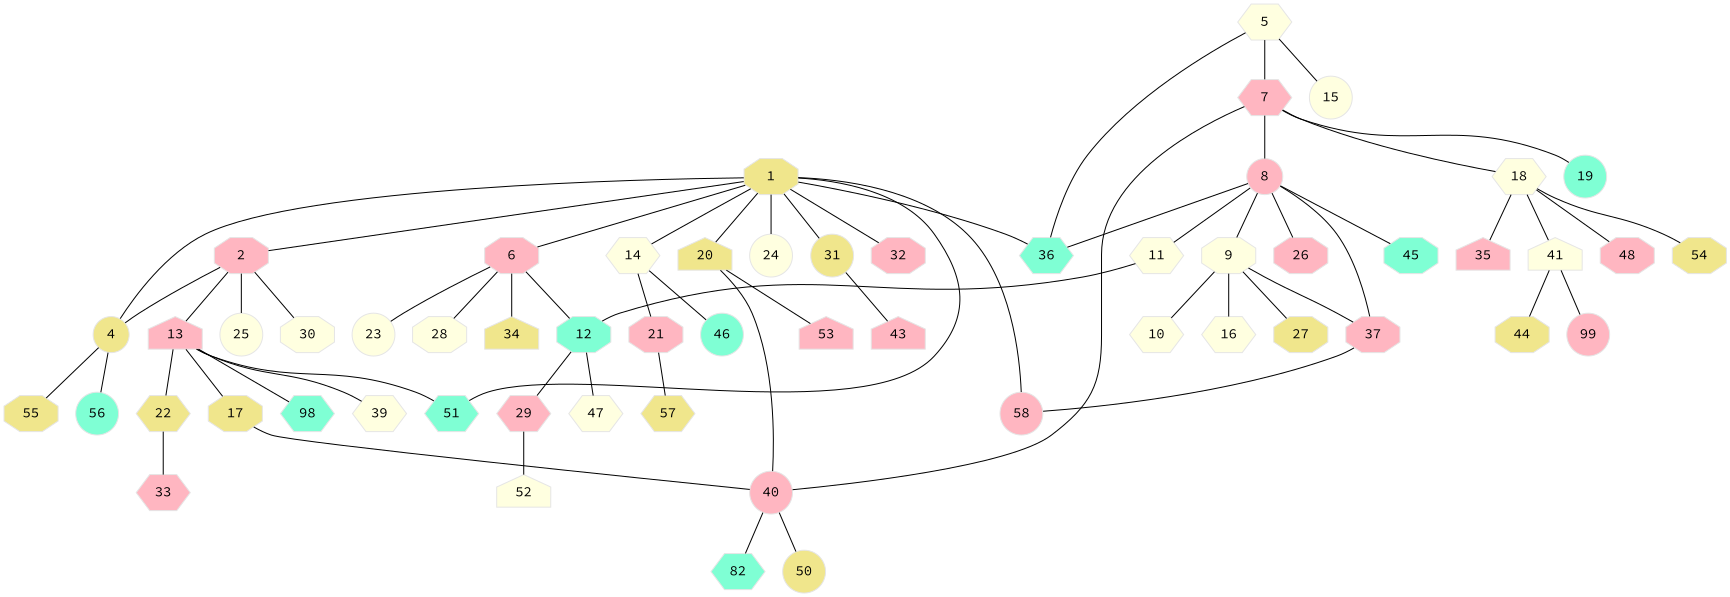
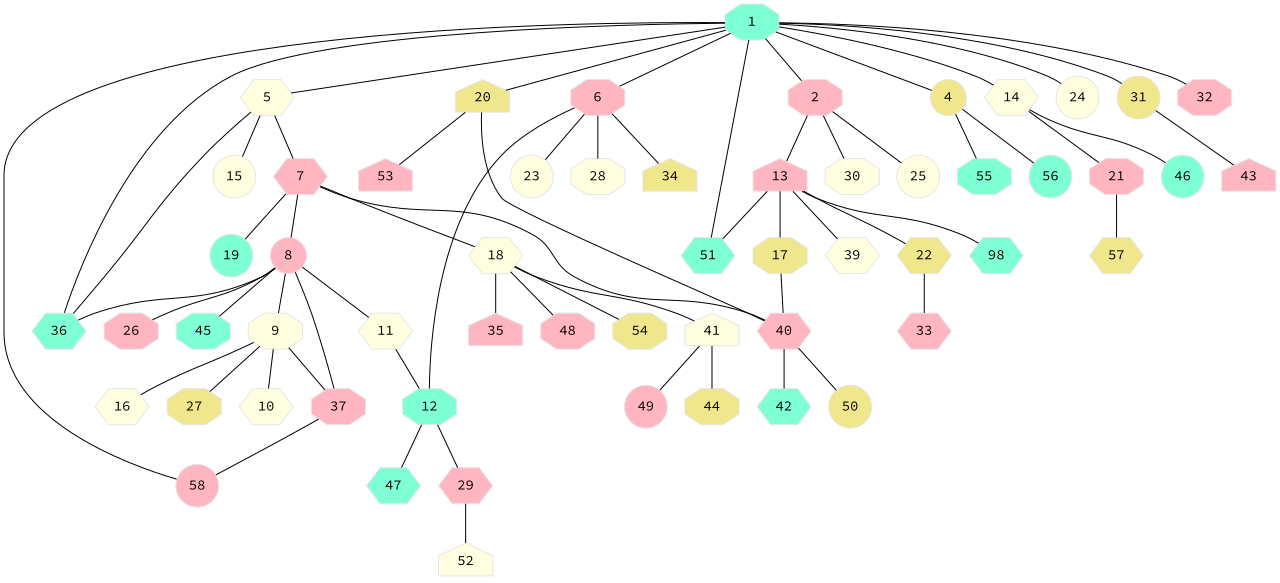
none -> (508, 60)
(771, 177) -> (752, 22)
(172, 294) -> none
(1588, 335) -> (646, 407)
(31, 414) -> (984, 177)
(596, 414) -> (394, 486)
(771, 493) -> (784, 331)
(738, 572) -> (784, 407)
